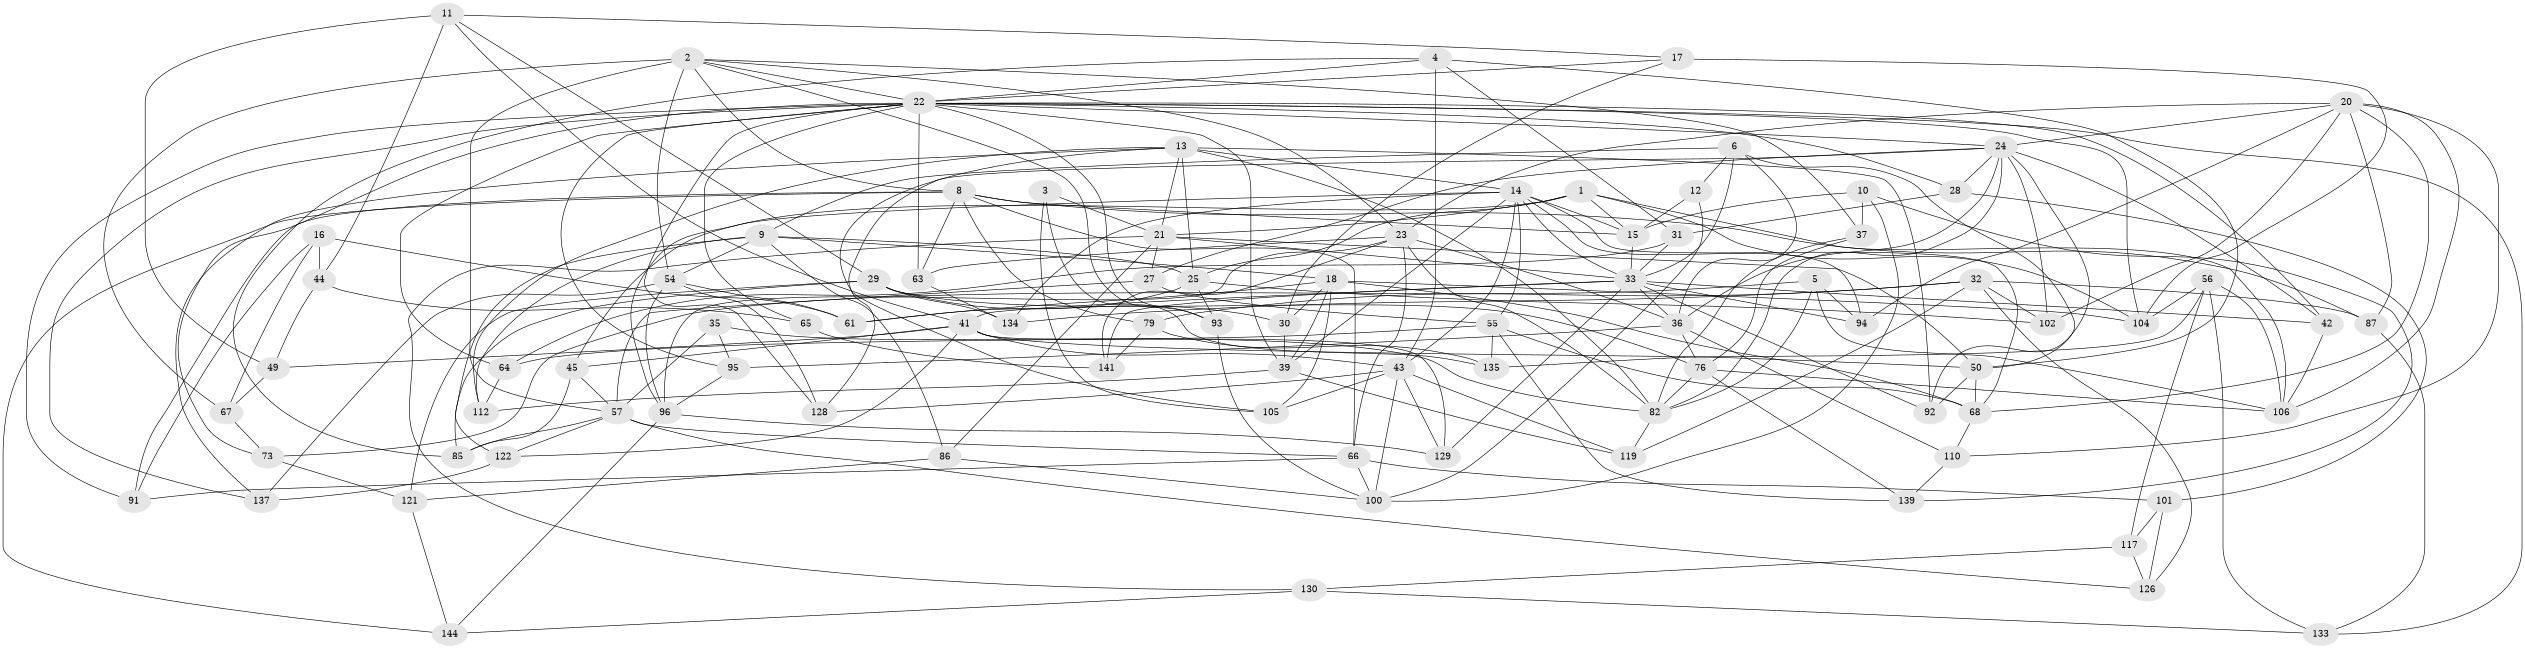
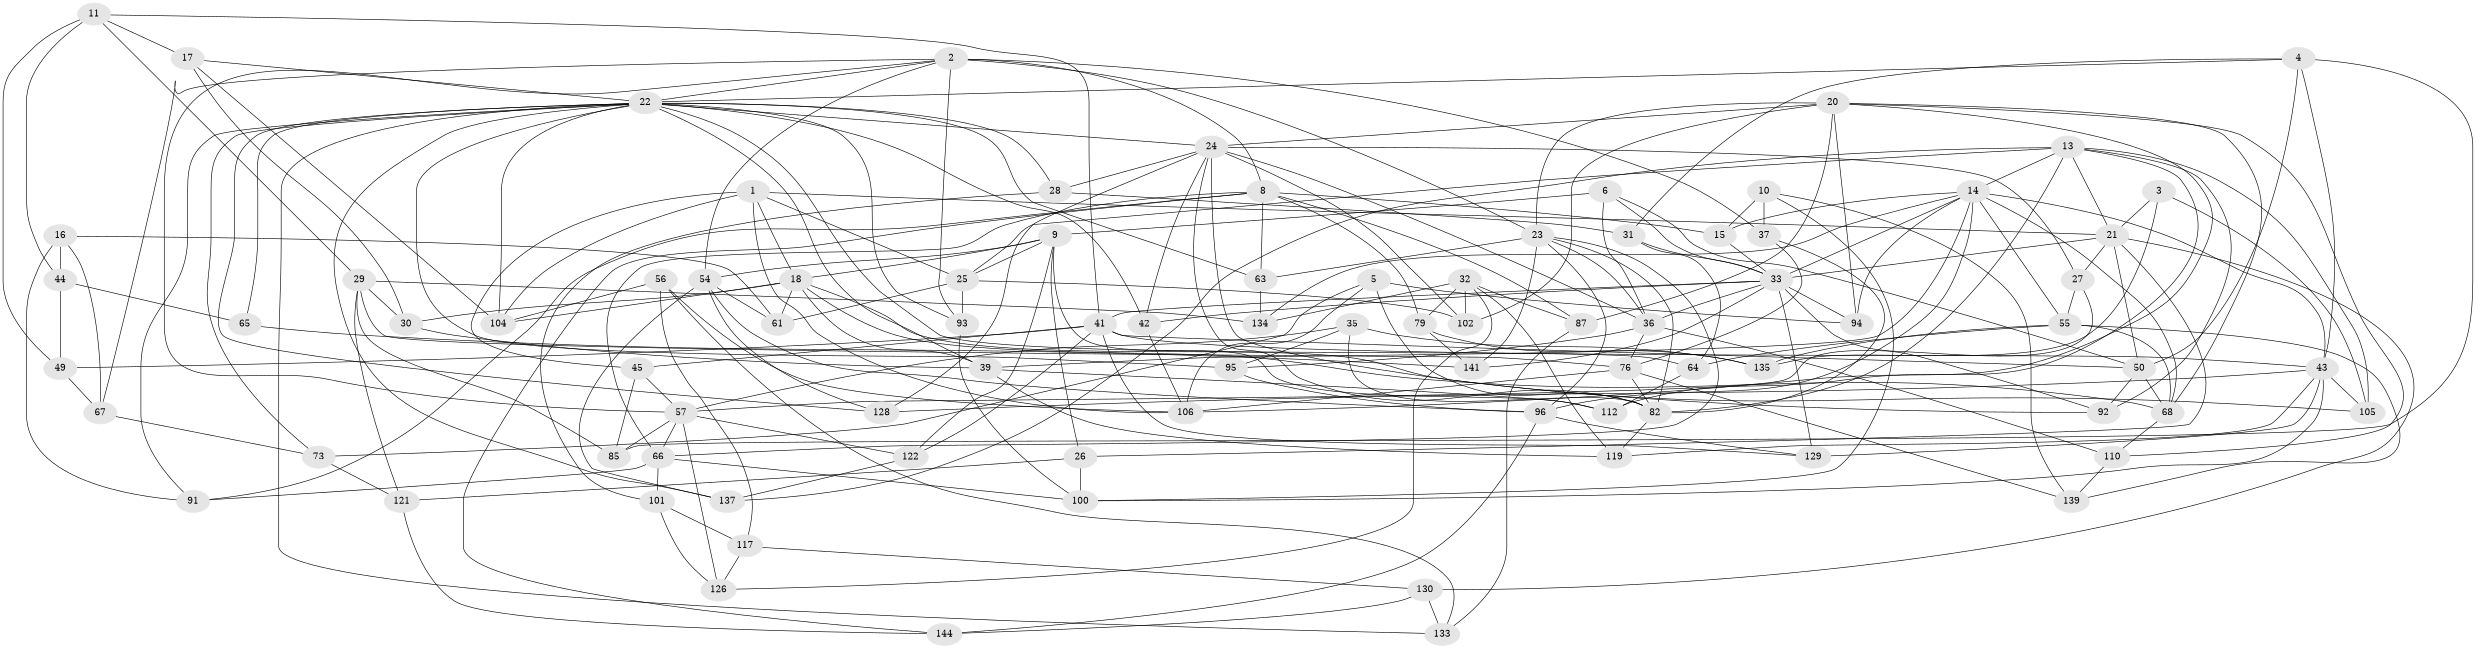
(1696, 191) -> none
(1607, 214) -> (774, 236)
(1885, 355) -> (1557, 347)
(945, 457) -> (1080, 457)
